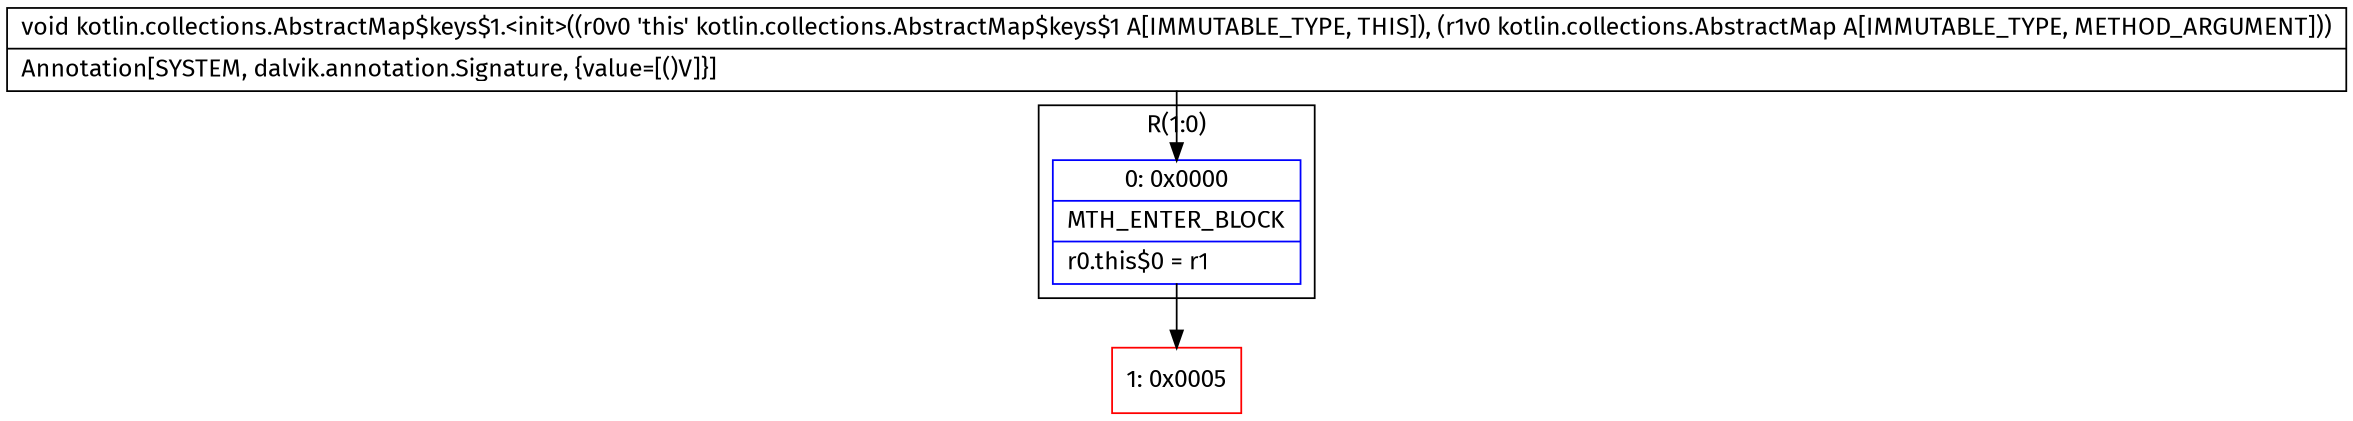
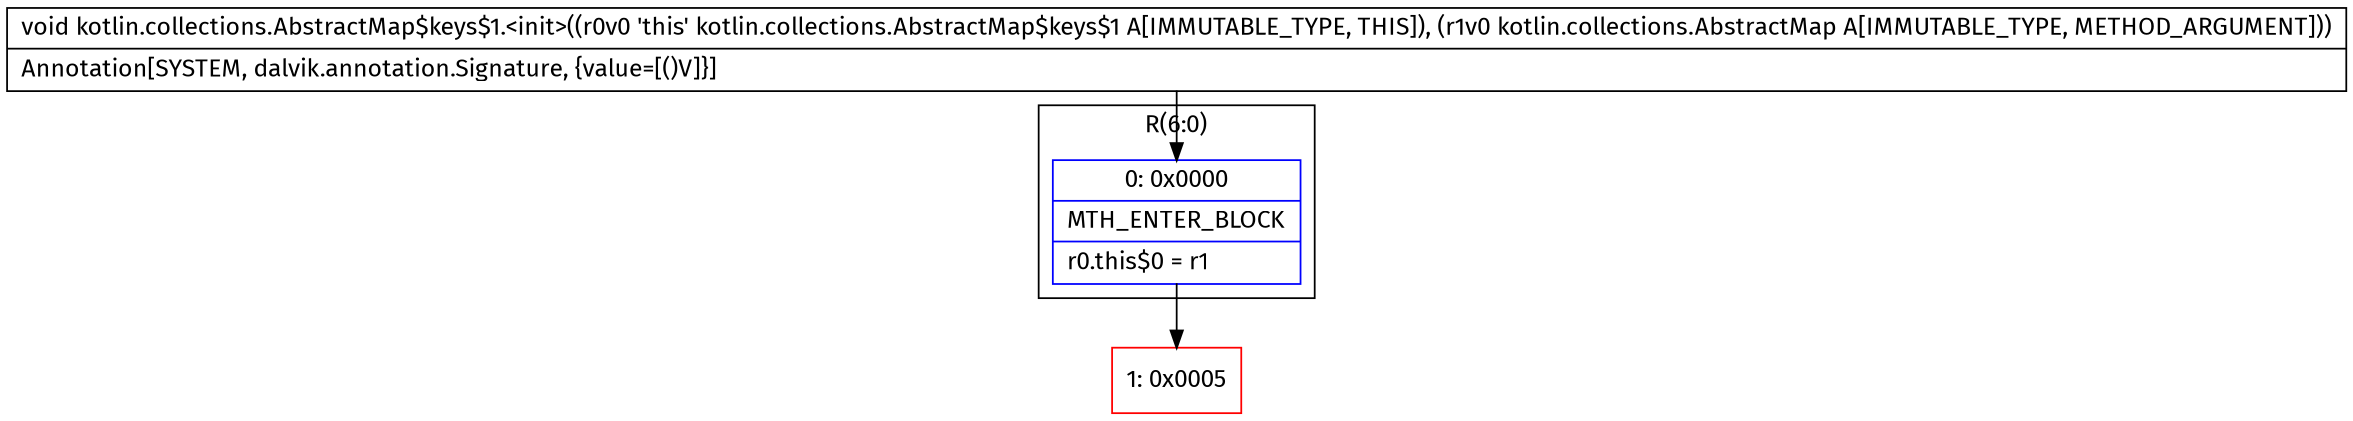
(1177, 126) -> (1177, 126)
